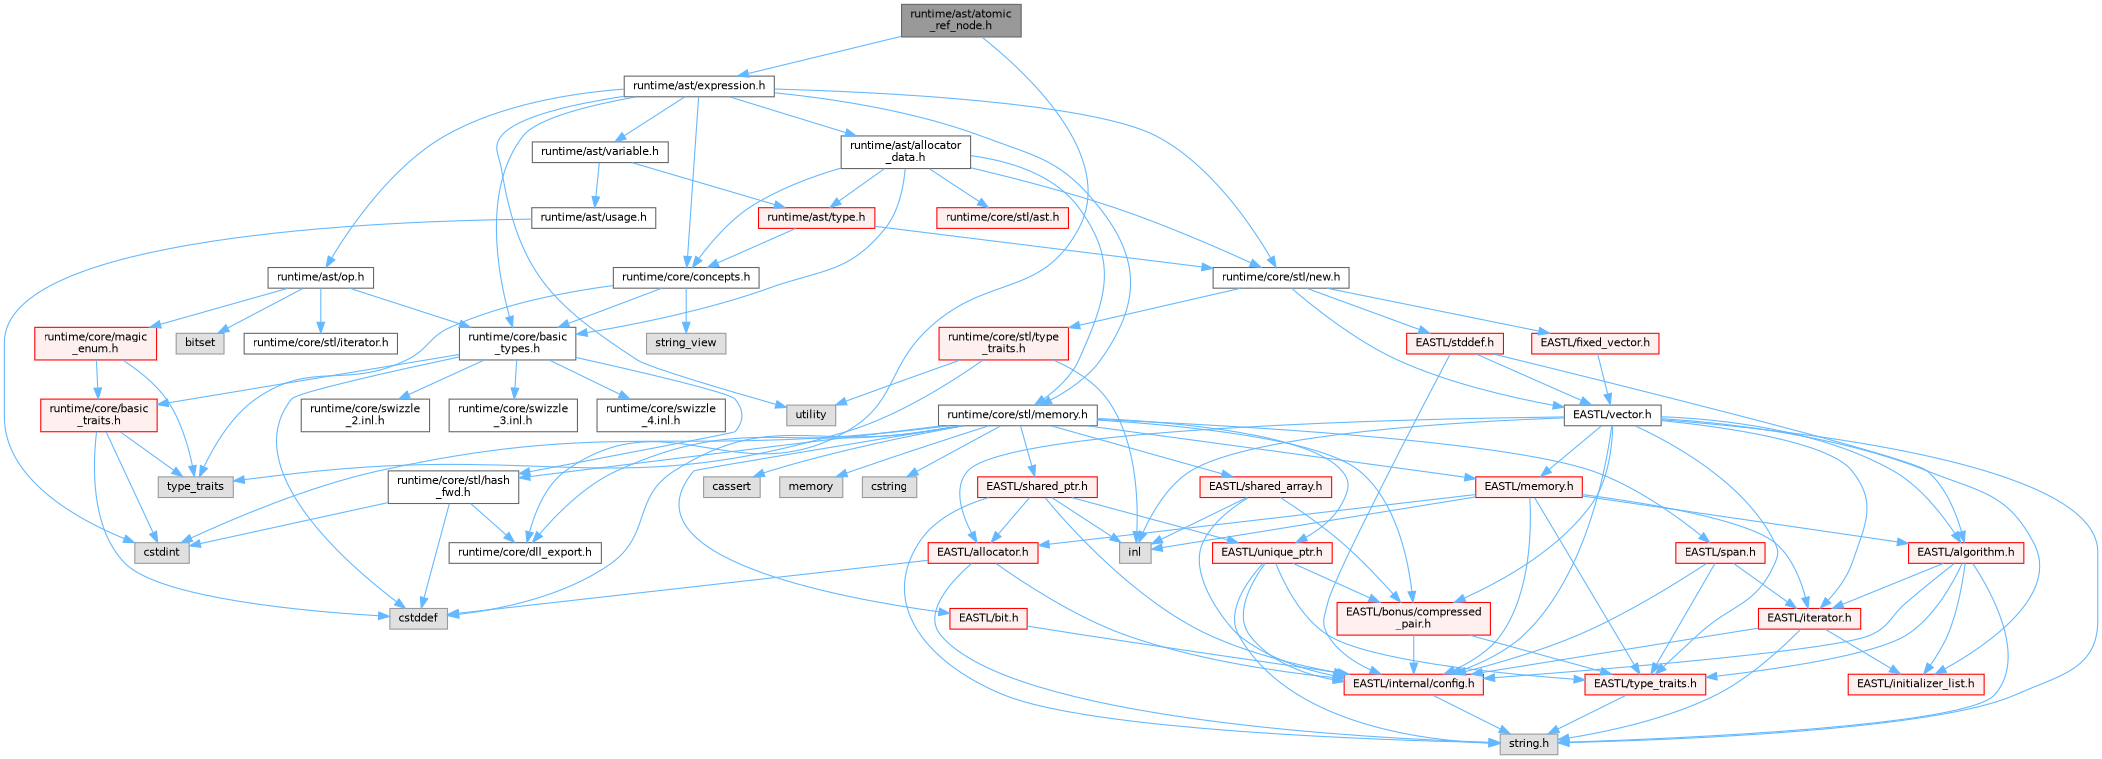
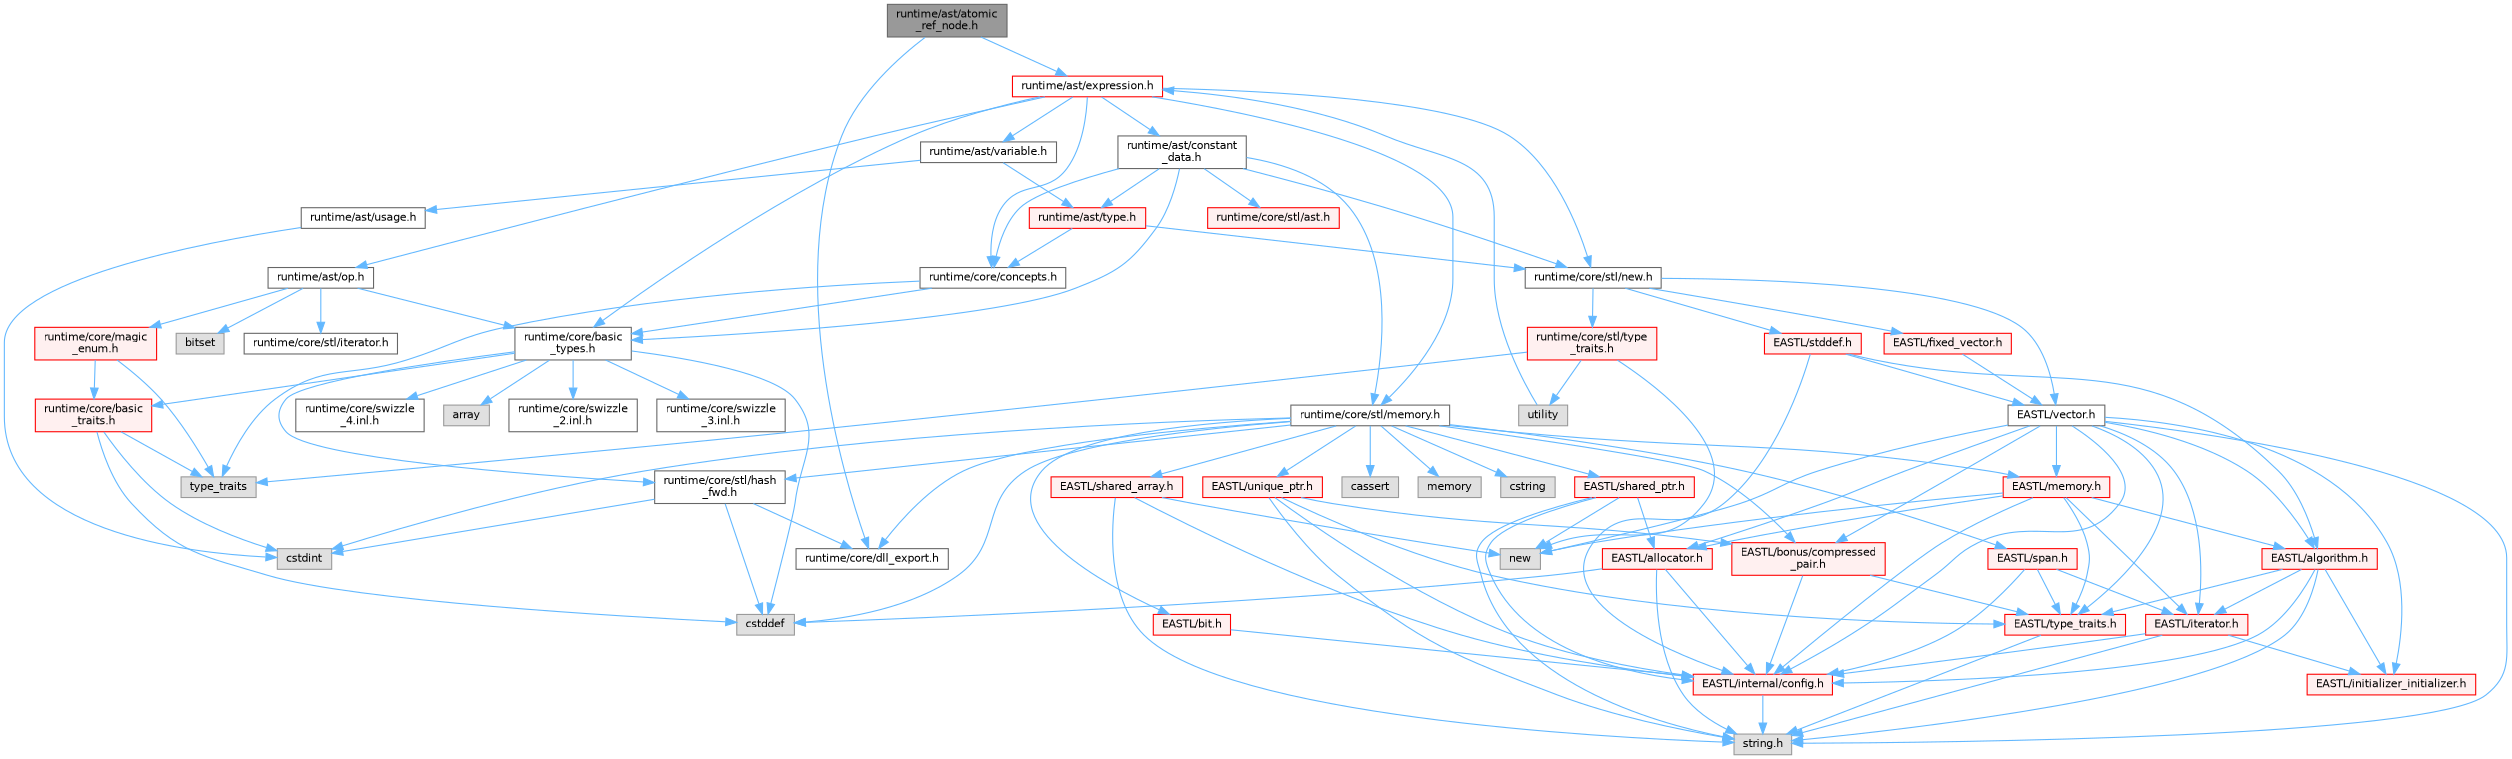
(699, 86) -> (1088, 86)
(906, 152) -> (1182, 152)
(538, 274) -> (1446, 157)
(686, 344) -> none
none -> (467, 415)
(1157, 521) -> none
(1340, 541) -> (1355, 707)
(1135, 553) -> (1520, 559)
(1916, 685) -> (2391, 685)
